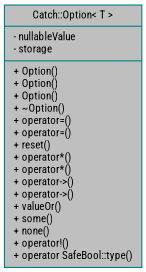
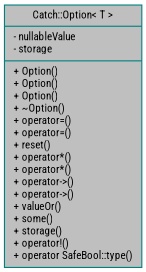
(32, 231) -> (38, 231)
